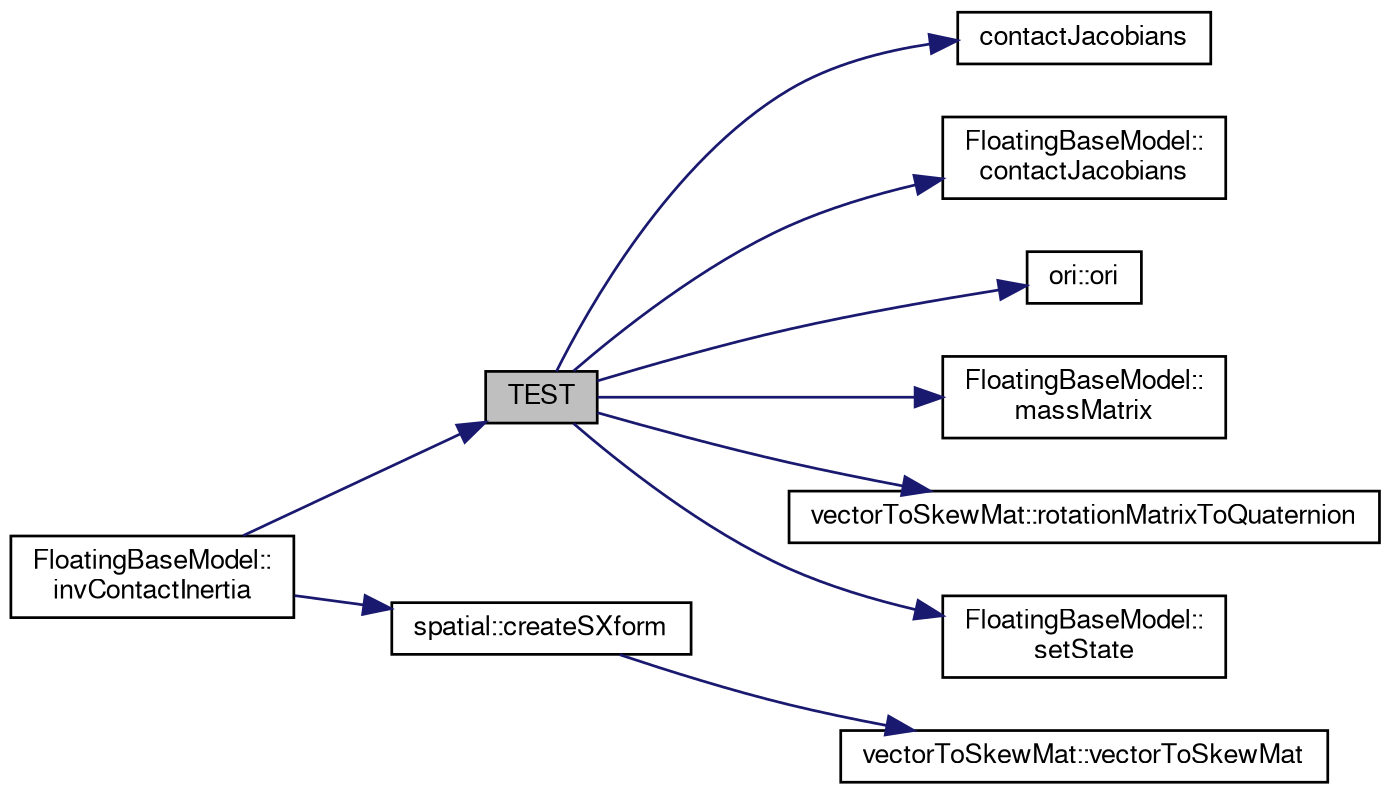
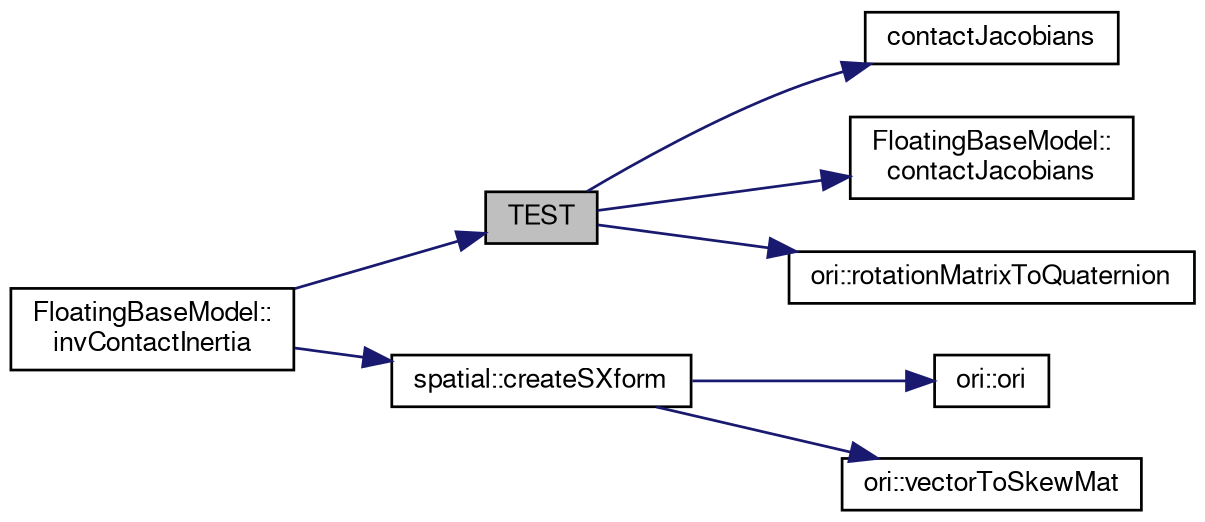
(797, 328) -> (799, 381)
(1084, 397) -> none
(1084, 517) -> (992, 278)
(1084, 637) -> none
(1084, 756) -> (992, 484)
